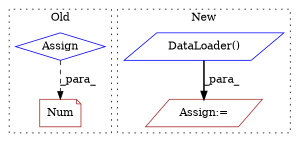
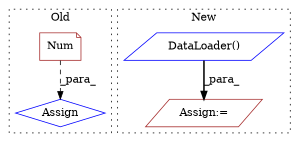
(60, 76) -> (60, 76)
